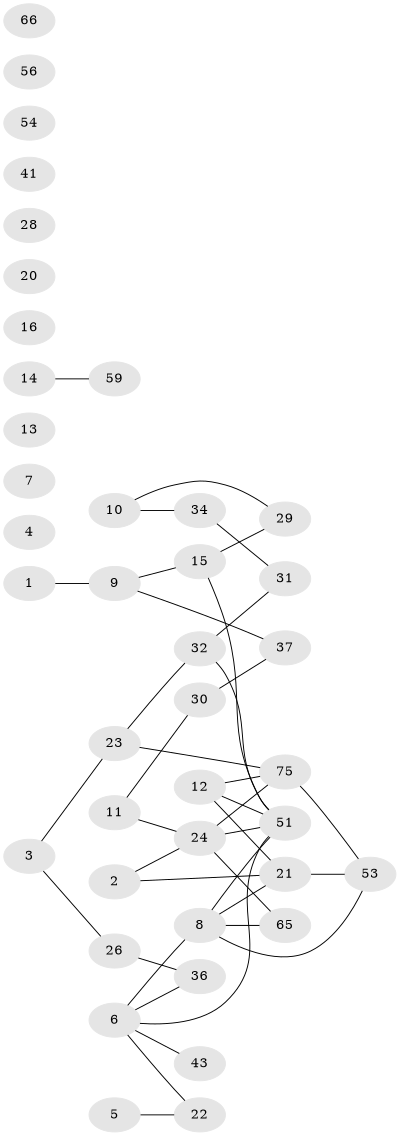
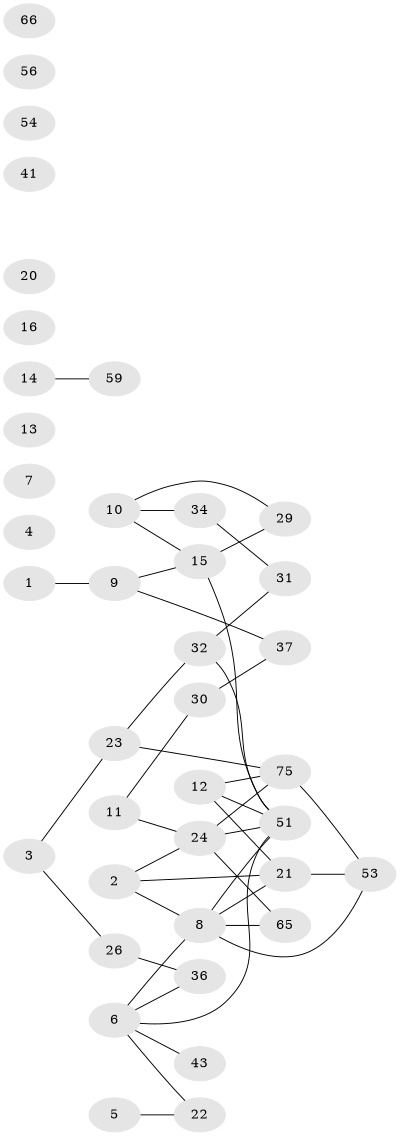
(29, 225) -> none
none -> (157, 536)
none -> (157, 904)
